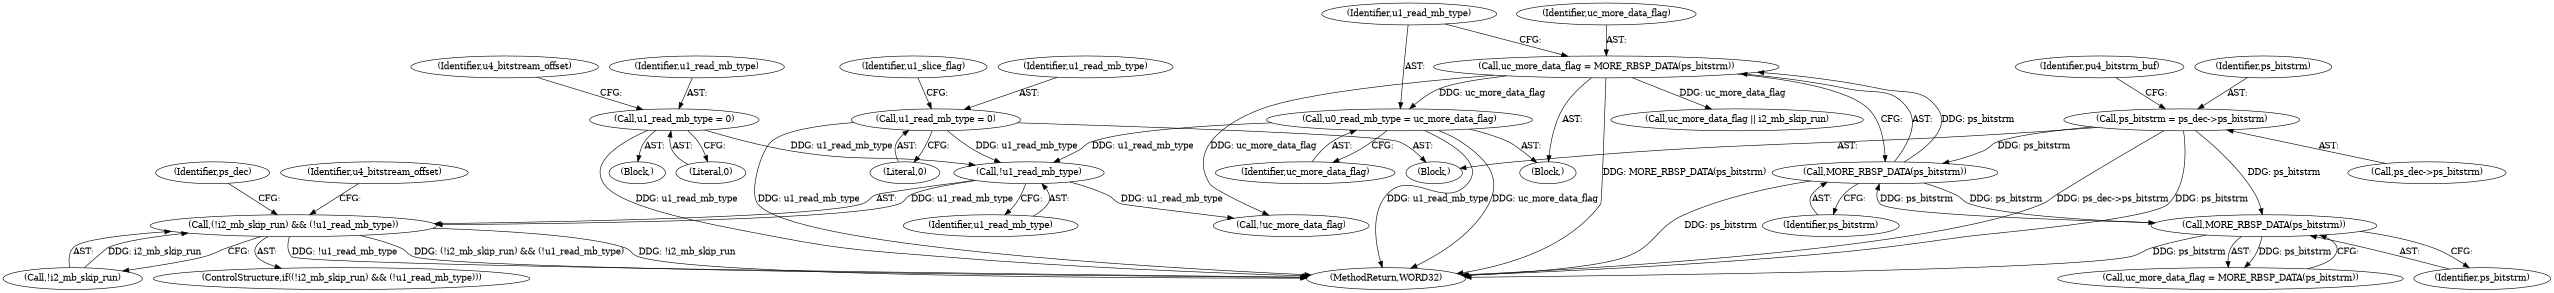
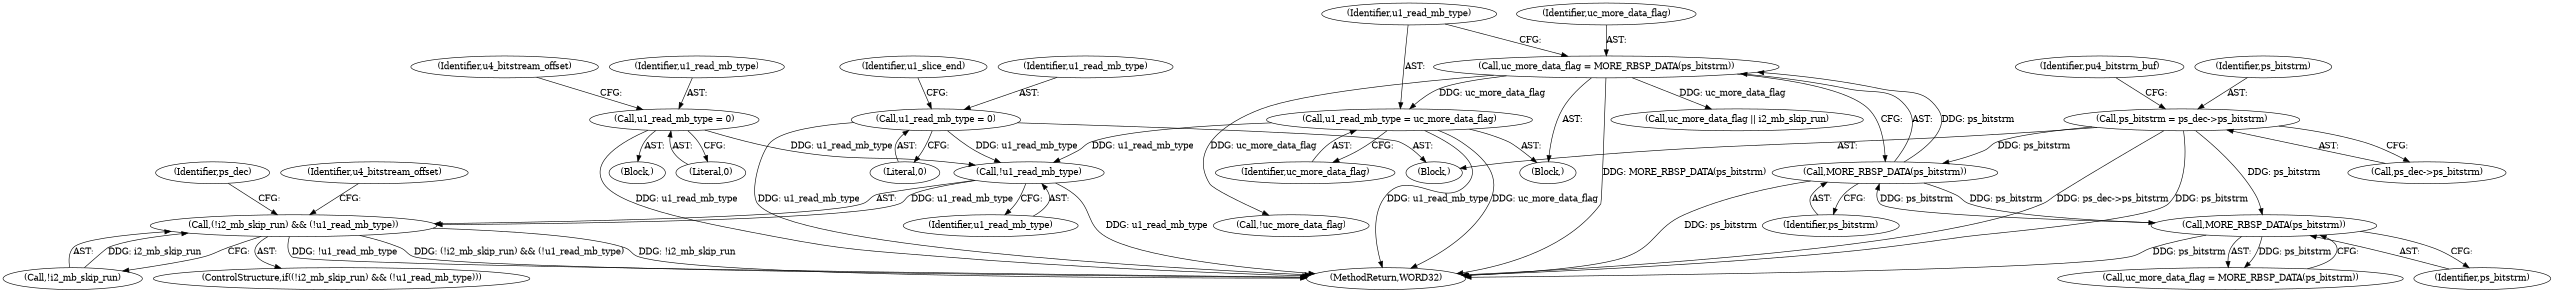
(913, 67) -> (913, 67)
(1399, 120) -> (1399, 120)
none -> (2343, 137)
(1146, 207) -> (1169, 256)
